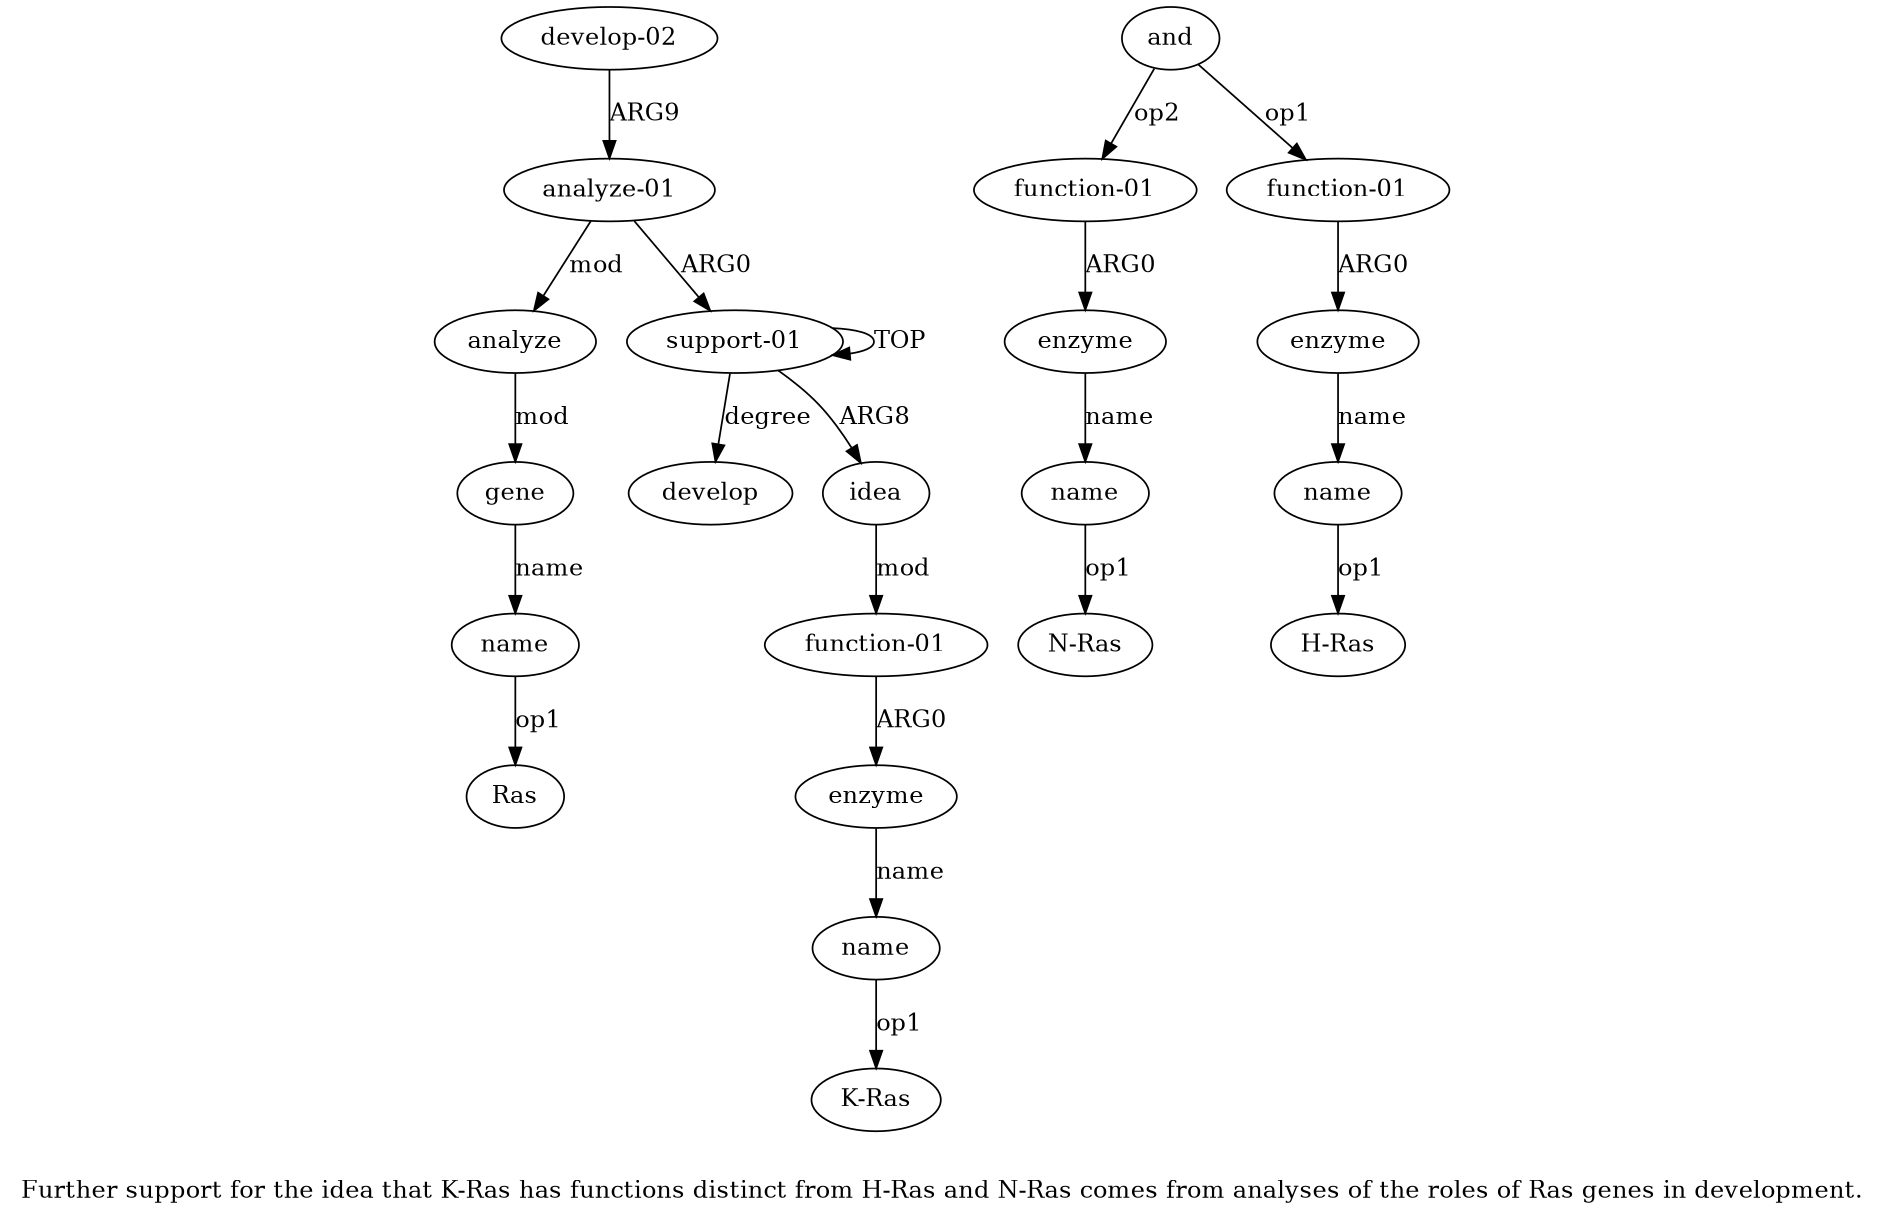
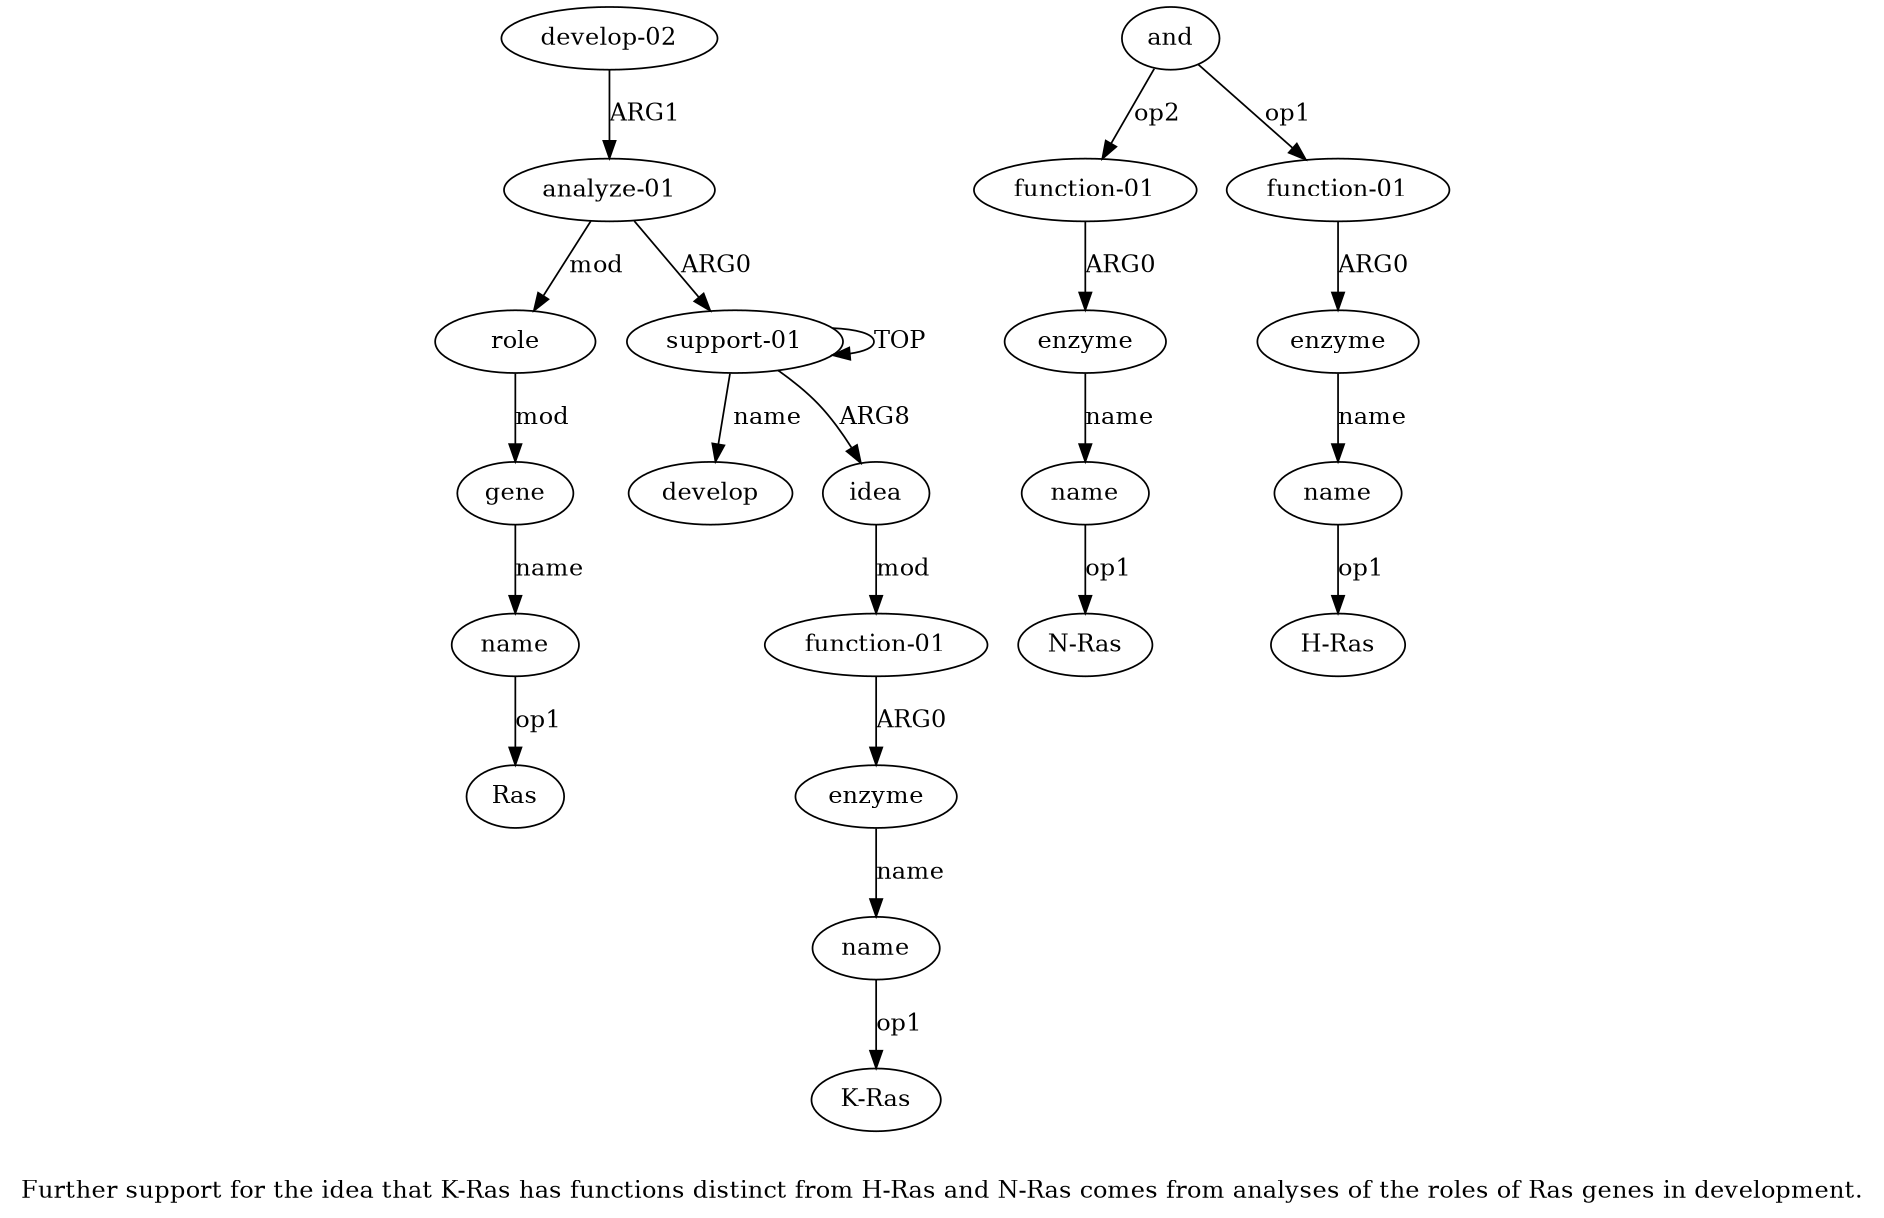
(645, 114) -> (645, 114)
(515, 342) -> (515, 342)
(768, 417) -> (768, 417)
